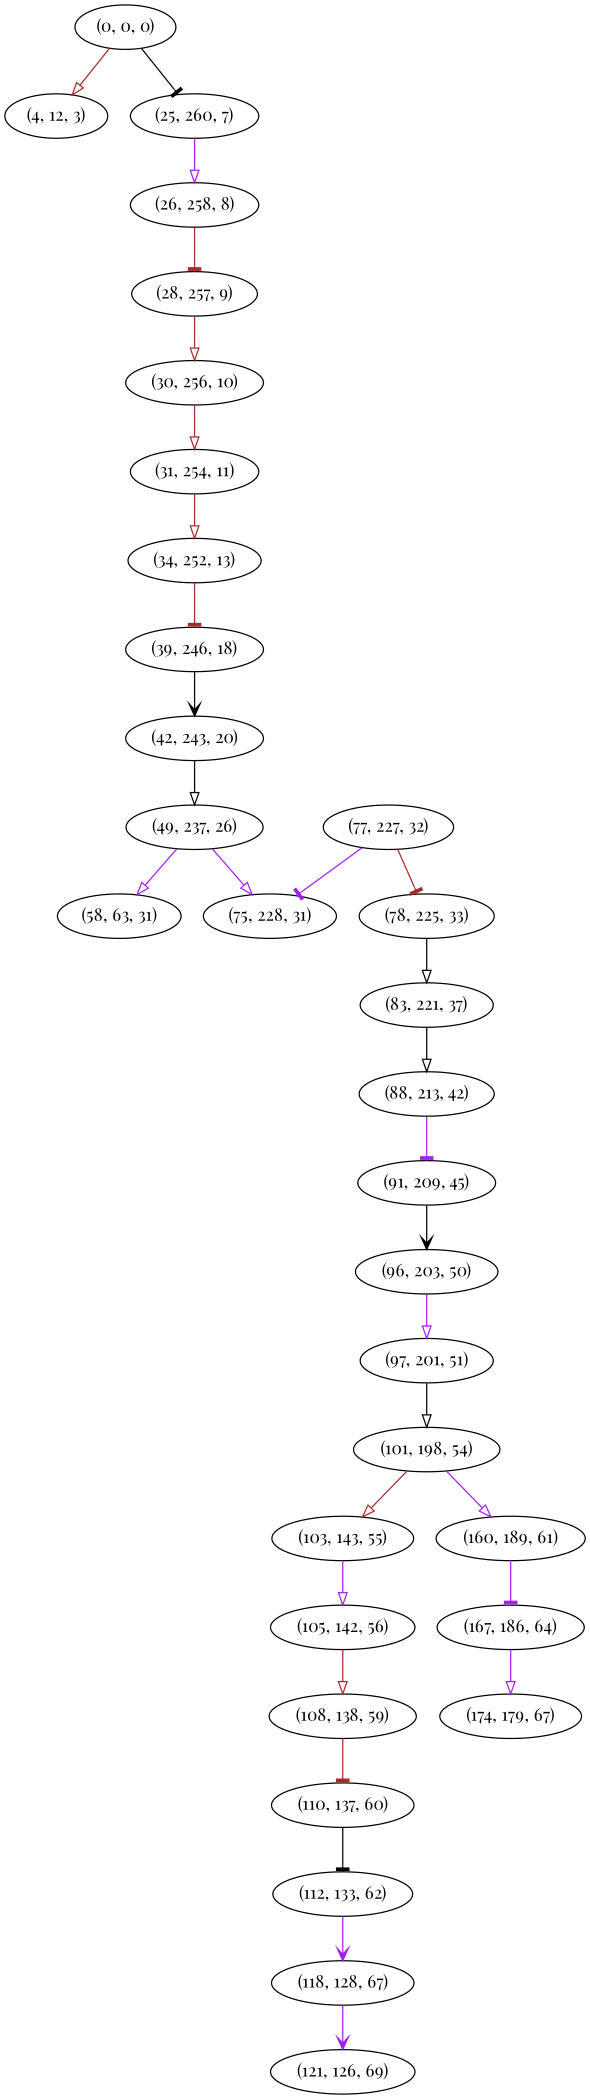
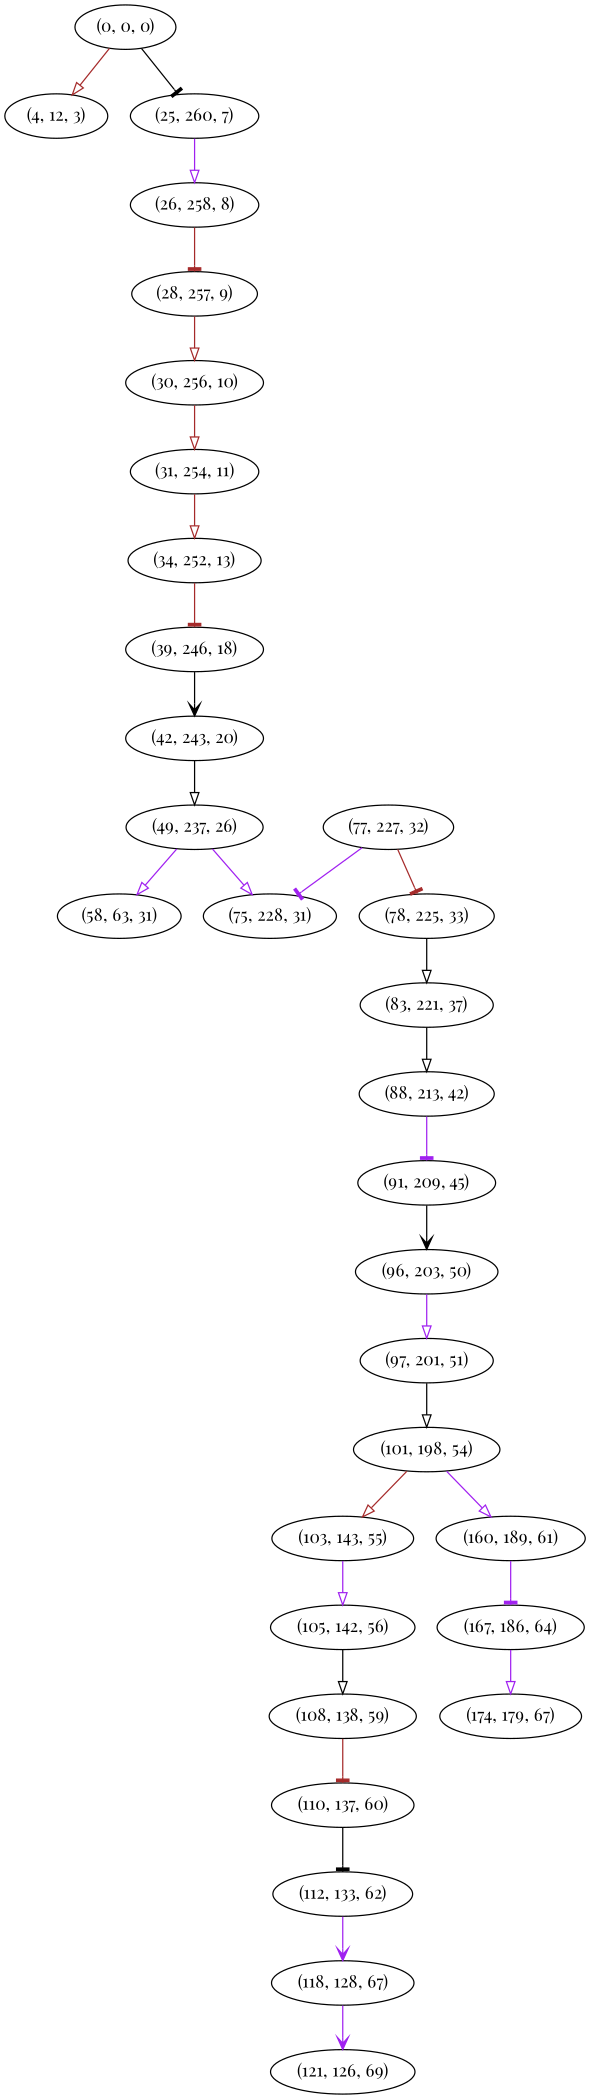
(343, 1666) -> (343, 1666)
